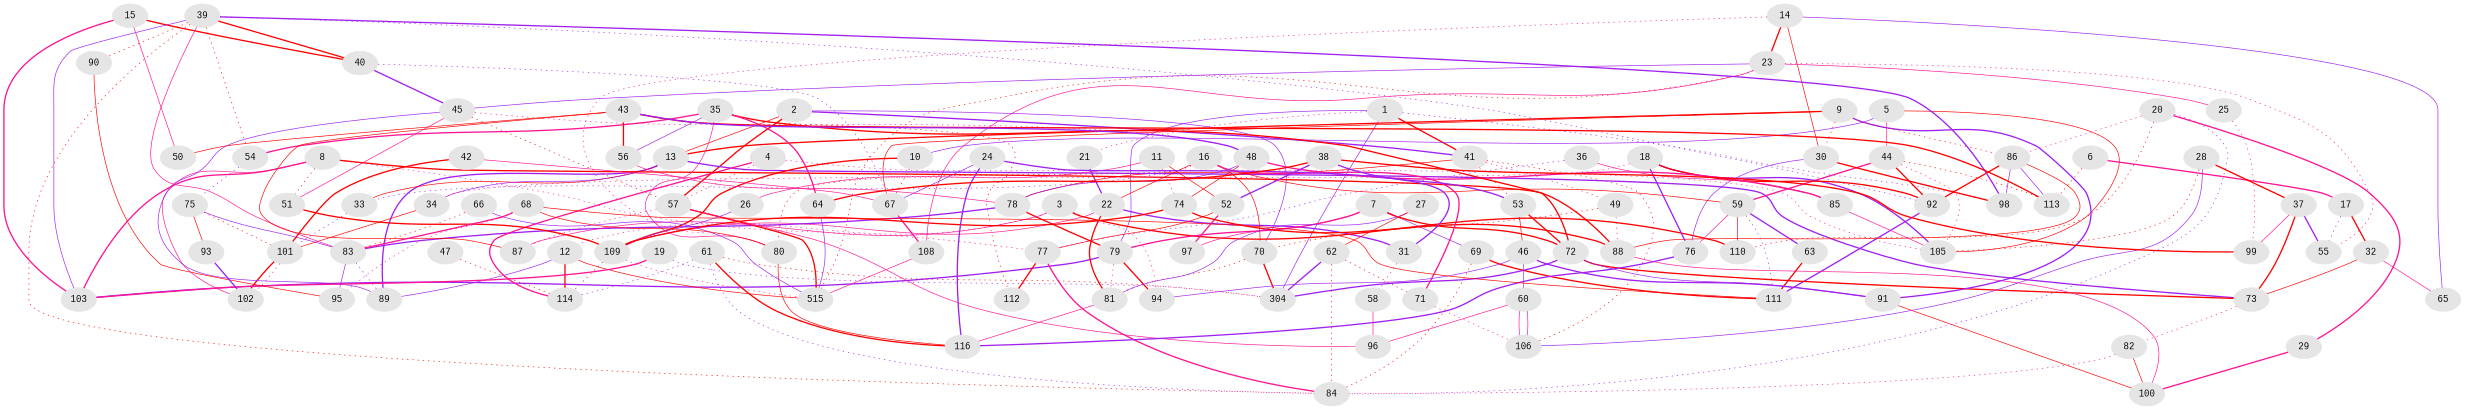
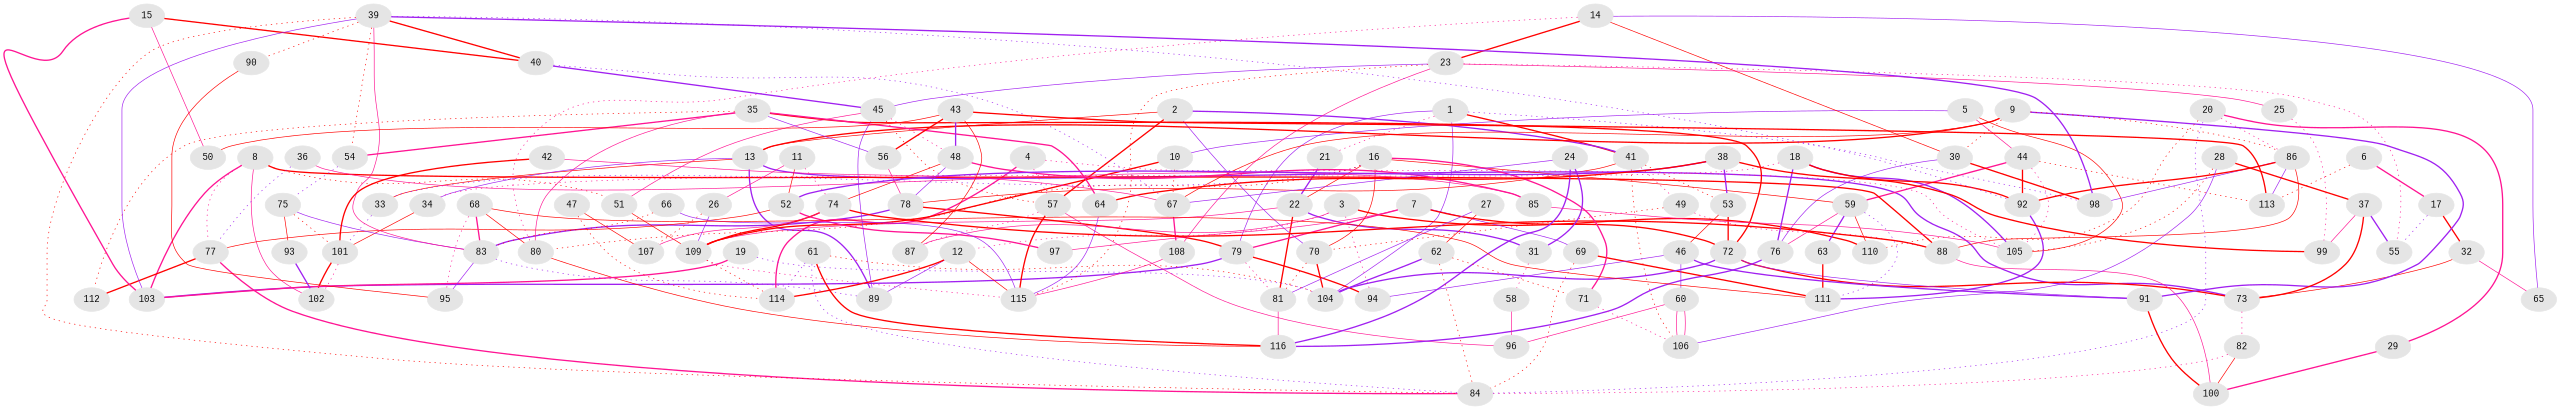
(452, 224) -> (659, 230)
none -> (646, 252)
(815, 300) -> (1019, 300)
(1278, 300) -> (1325, 300)
(2015, 347) -> (2167, 353)
